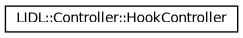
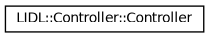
(122, 19) -> (105, 19)
